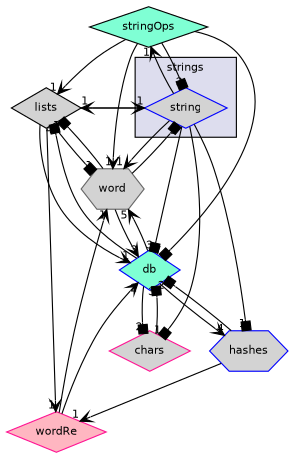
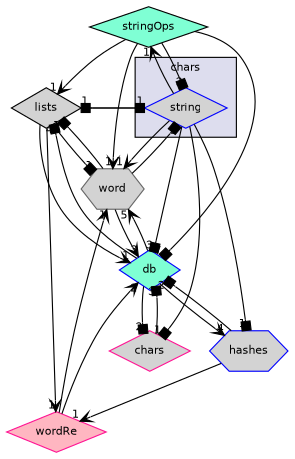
(186, 68) -> (186, 68)
(107, 108) -> (107, 108)
(119, 108) -> (119, 108)
